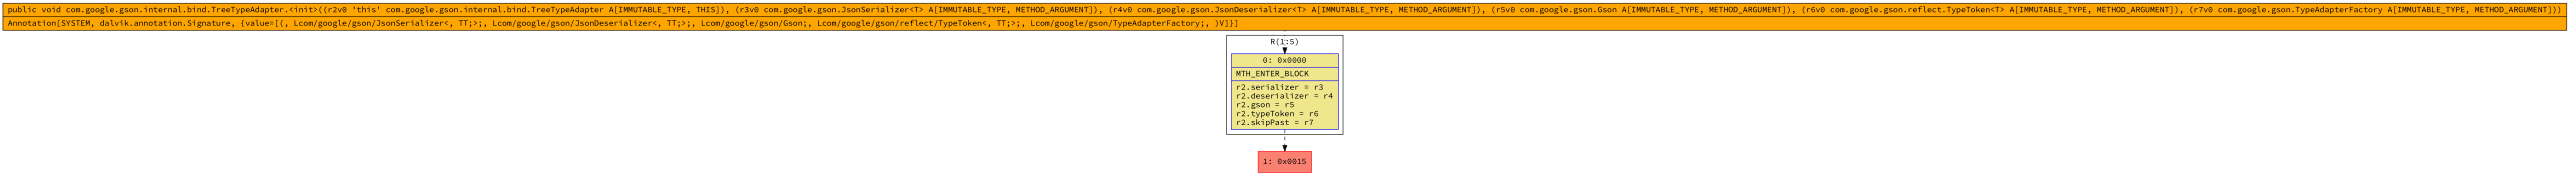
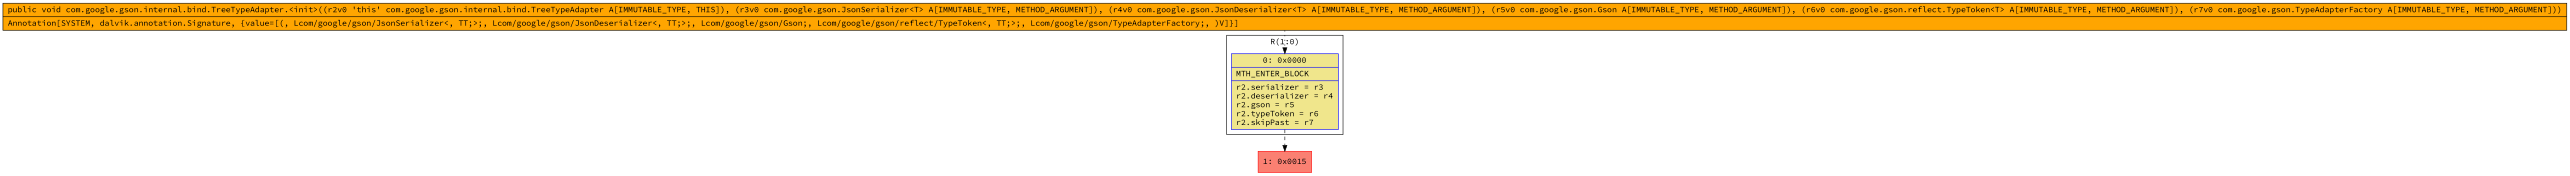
(1285, 42) -> (1285, 42)
